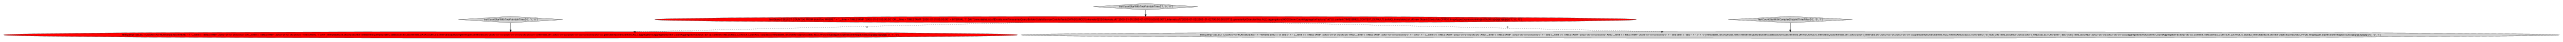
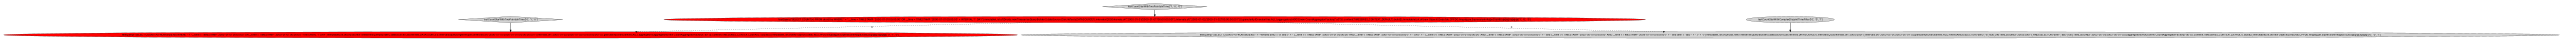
(1790, 20) -> (1790, 20)
